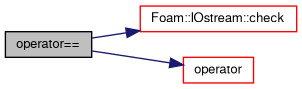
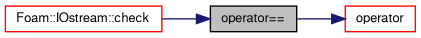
(109, 35) -> (179, 19)
